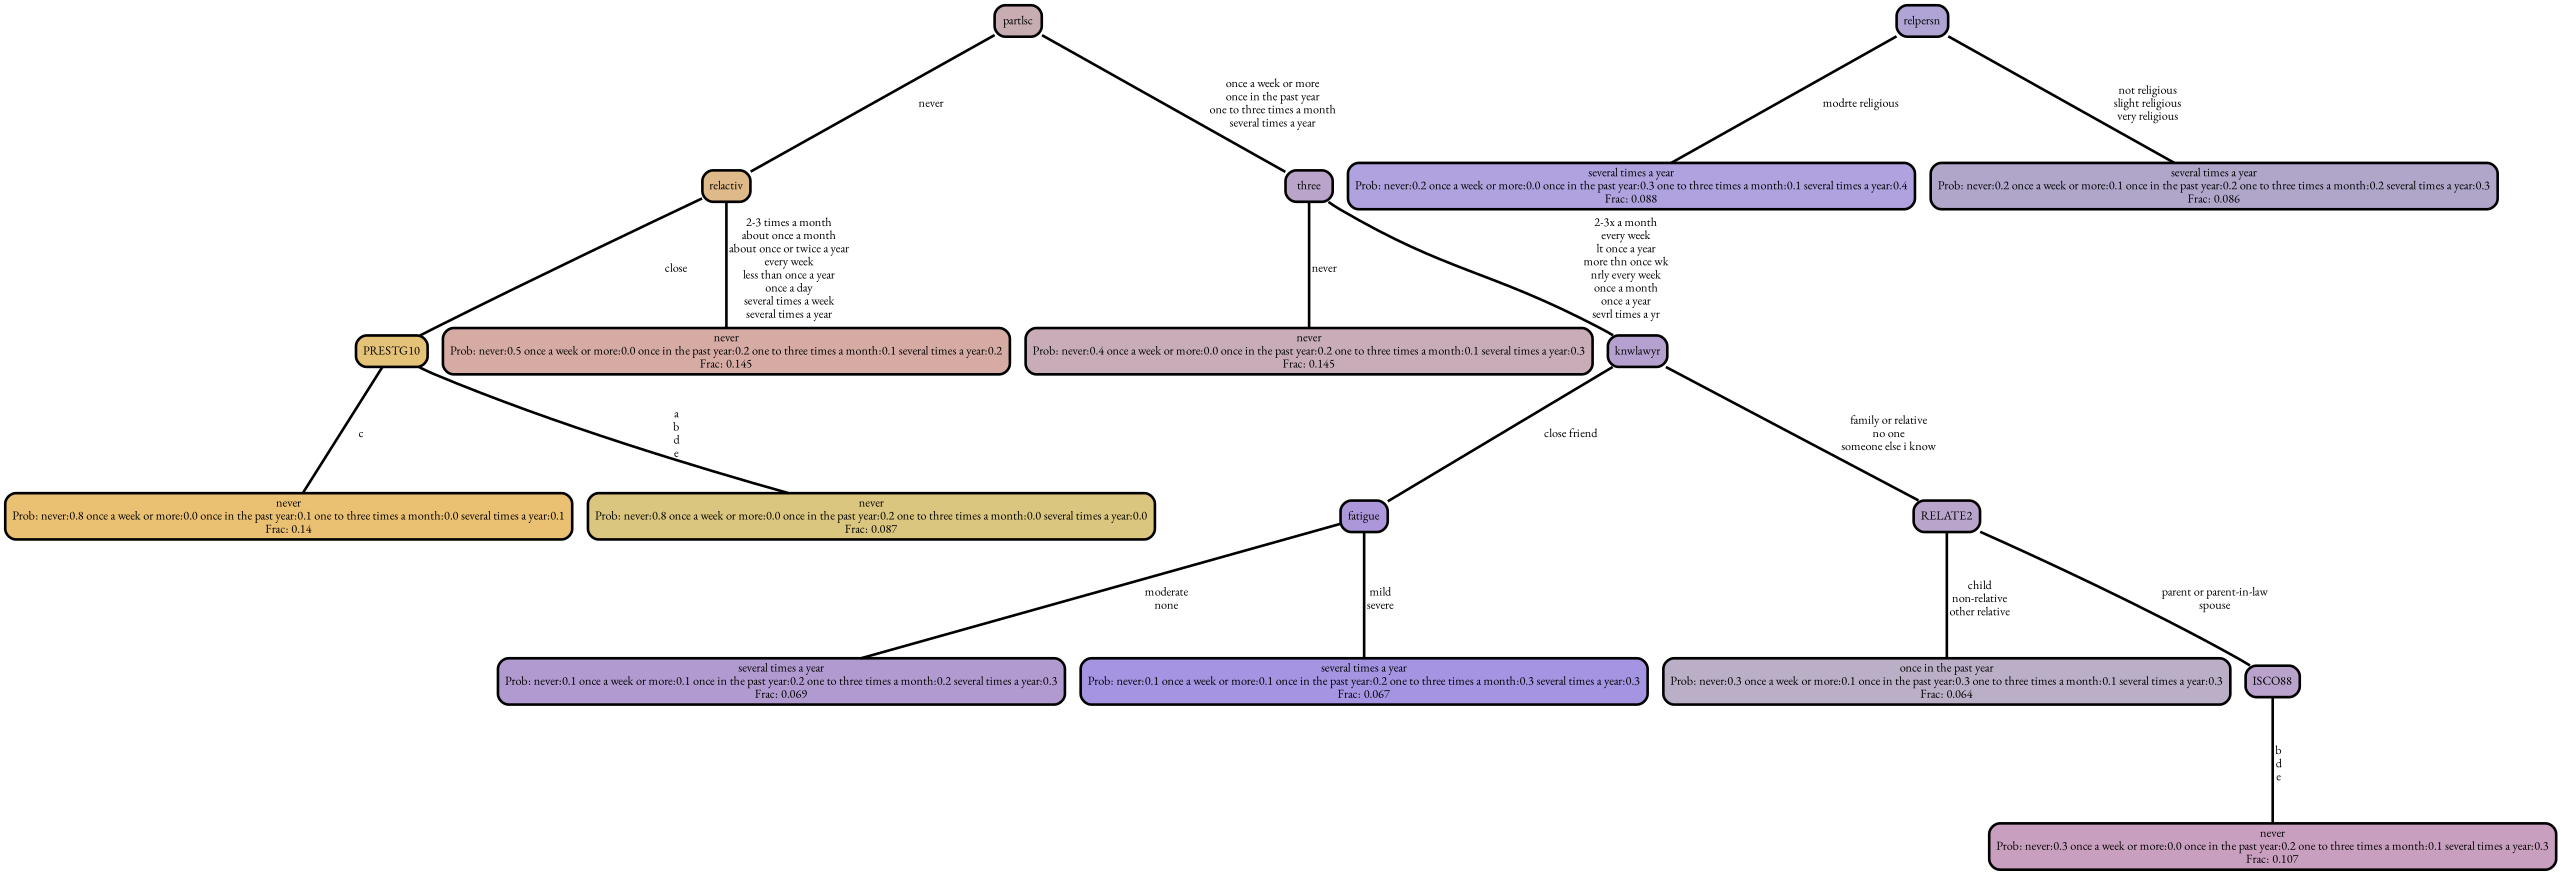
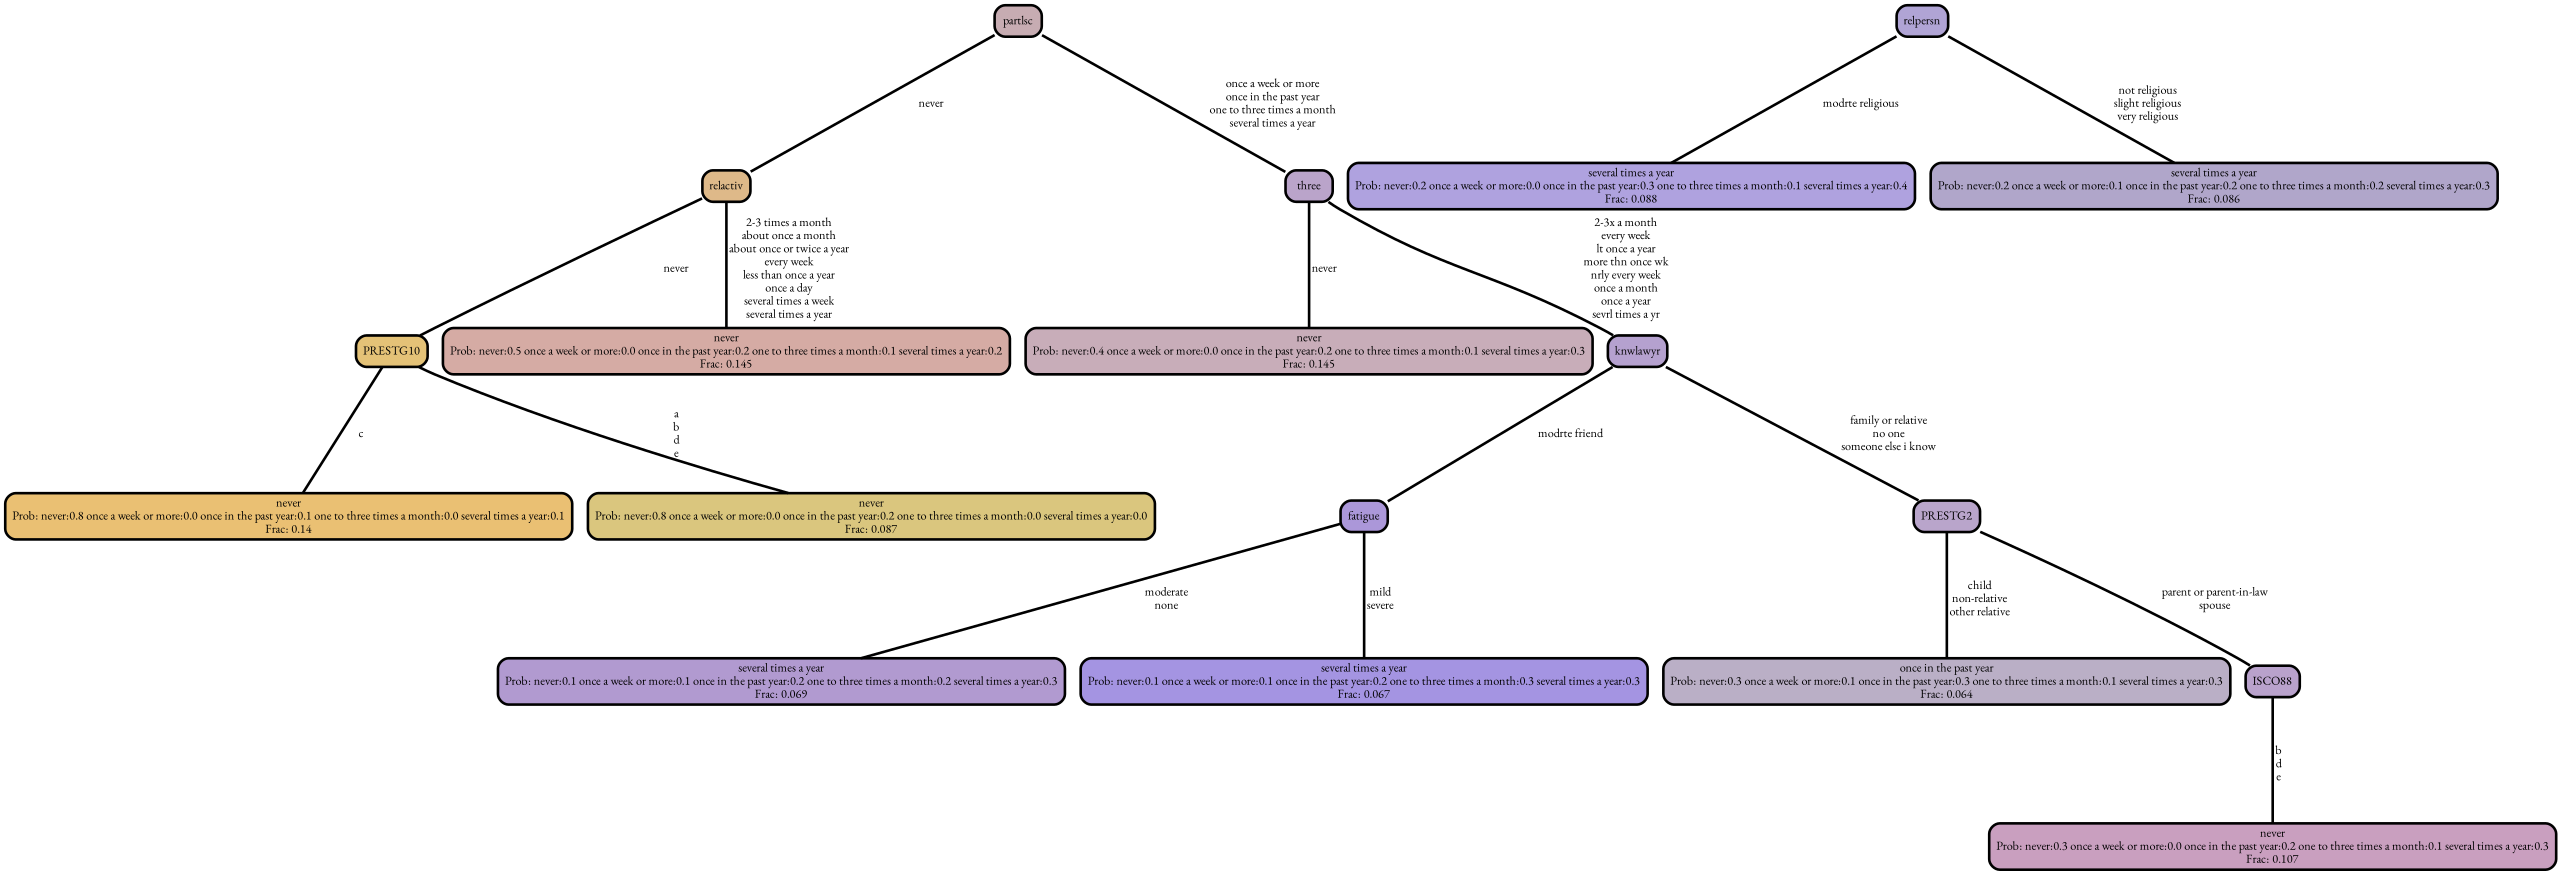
(675, 269) -> (675, 269)
(1569, 434) -> (1569, 434)
(1947, 516) -> (1947, 516)
